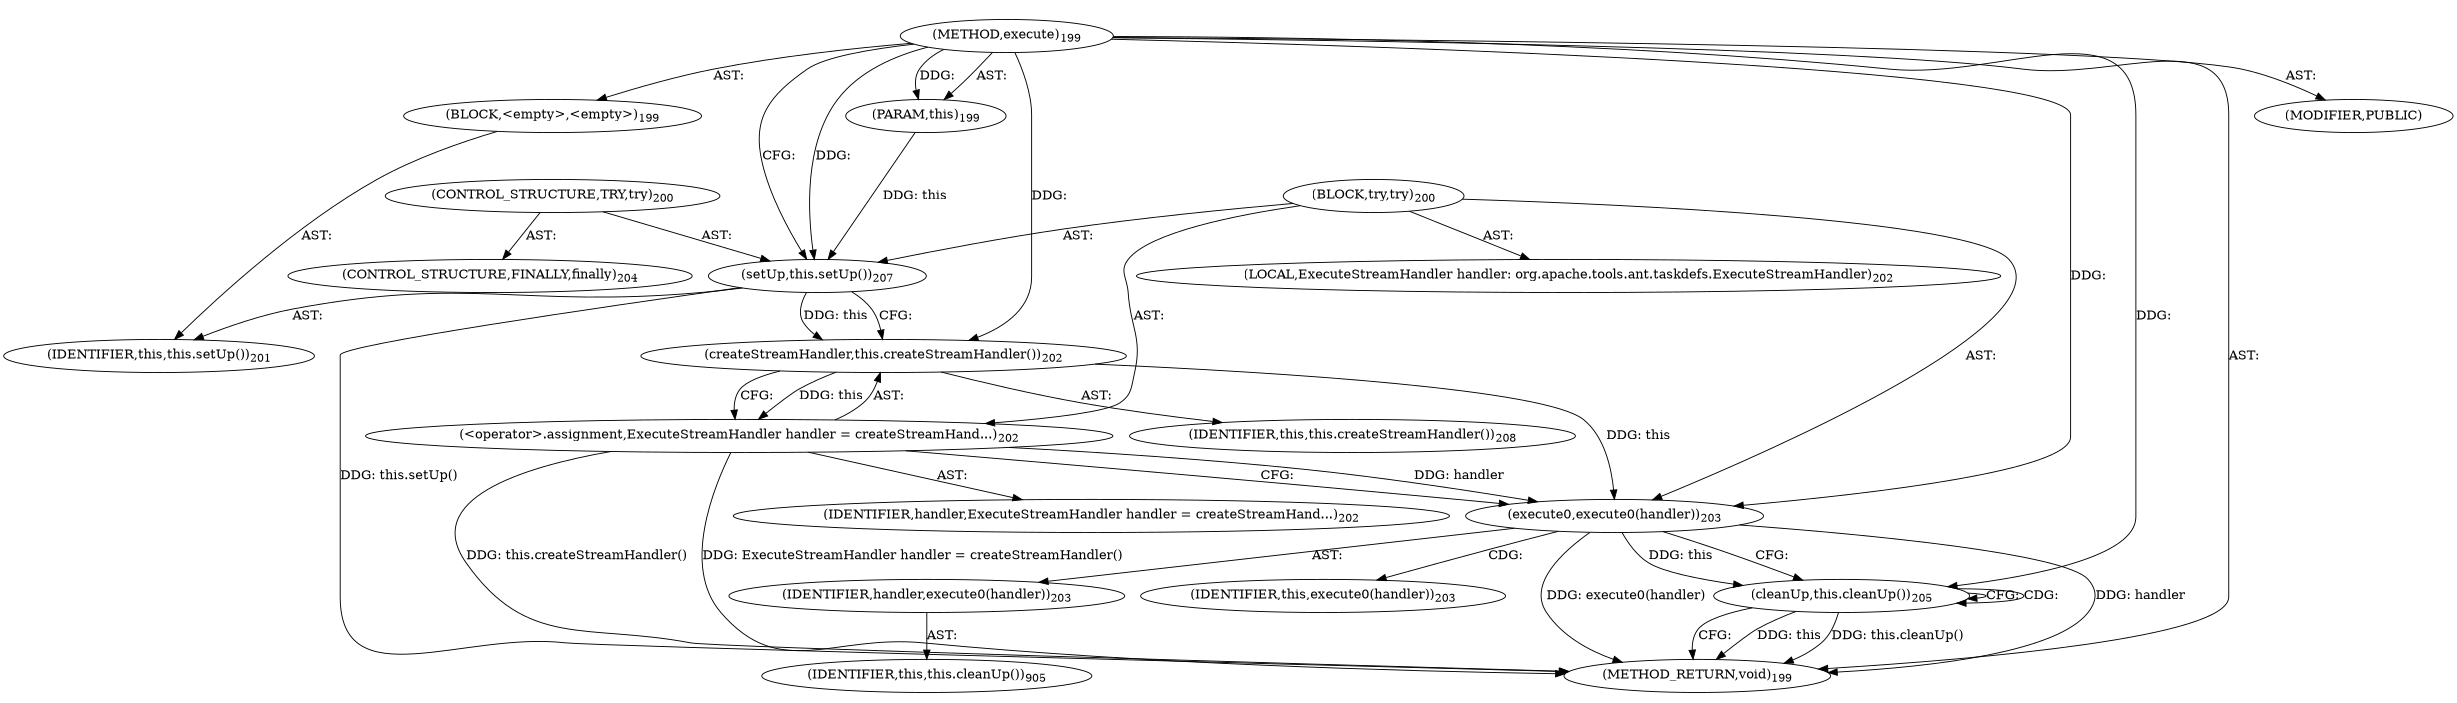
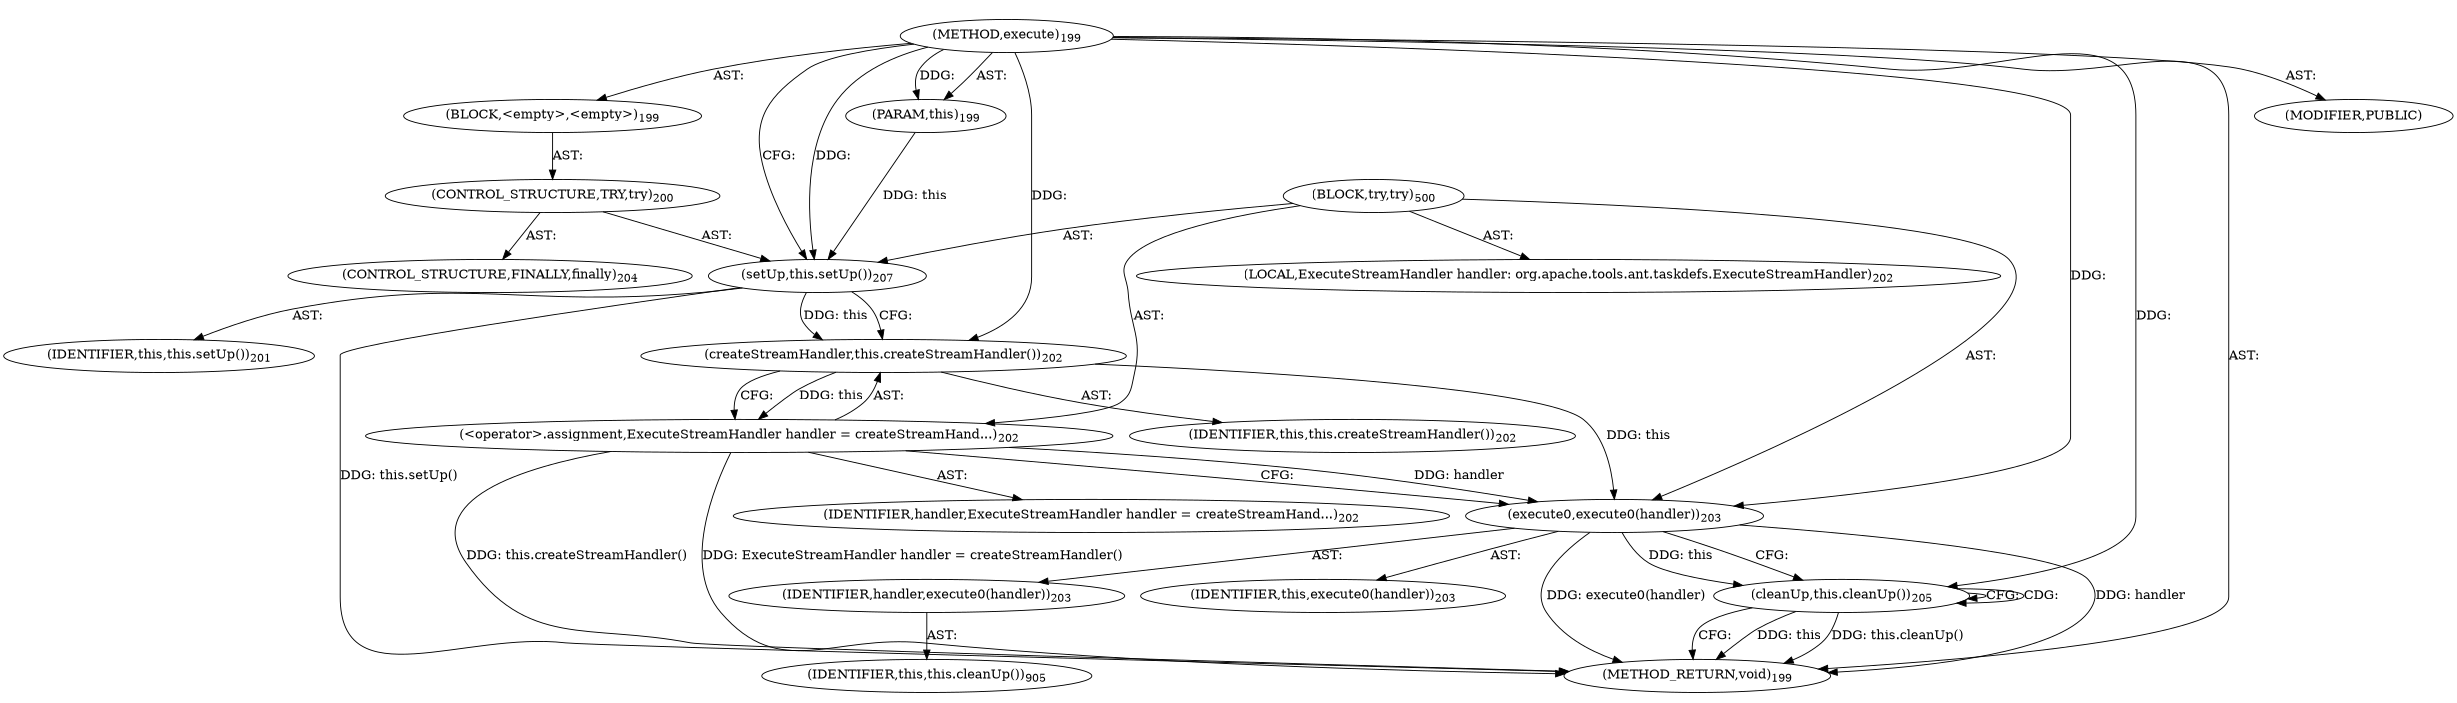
(1425, 195) -> (1425, 195)
(326, 211) -> (553, 151)
(1506, 435) -> (1506, 435)
(1508, 556) -> (1508, 556)
